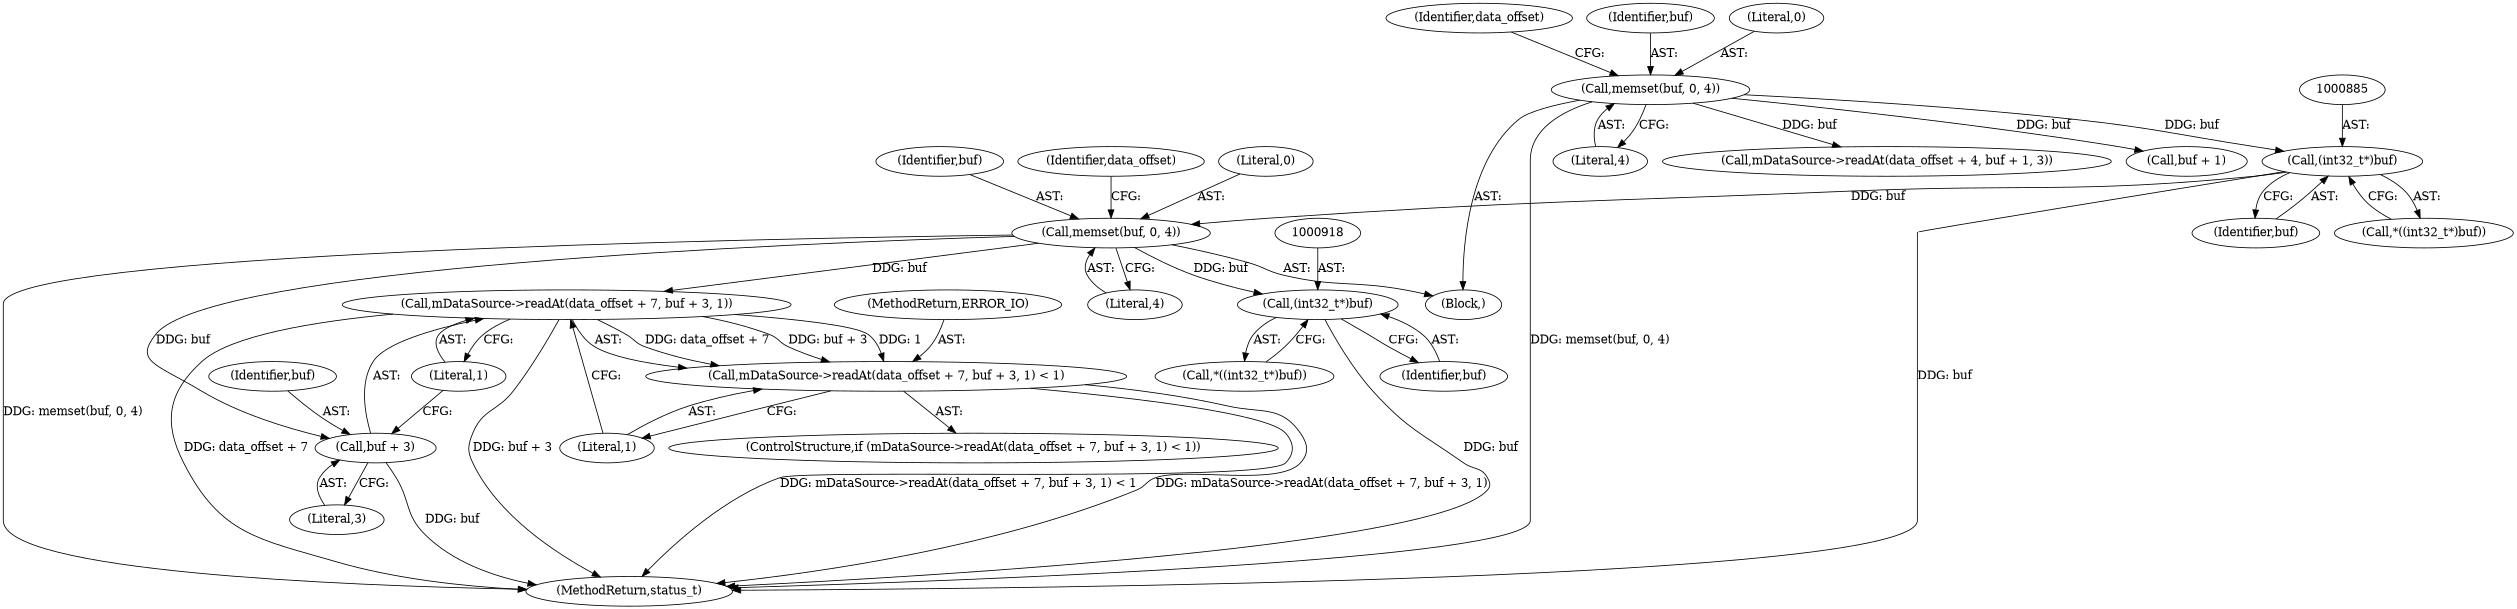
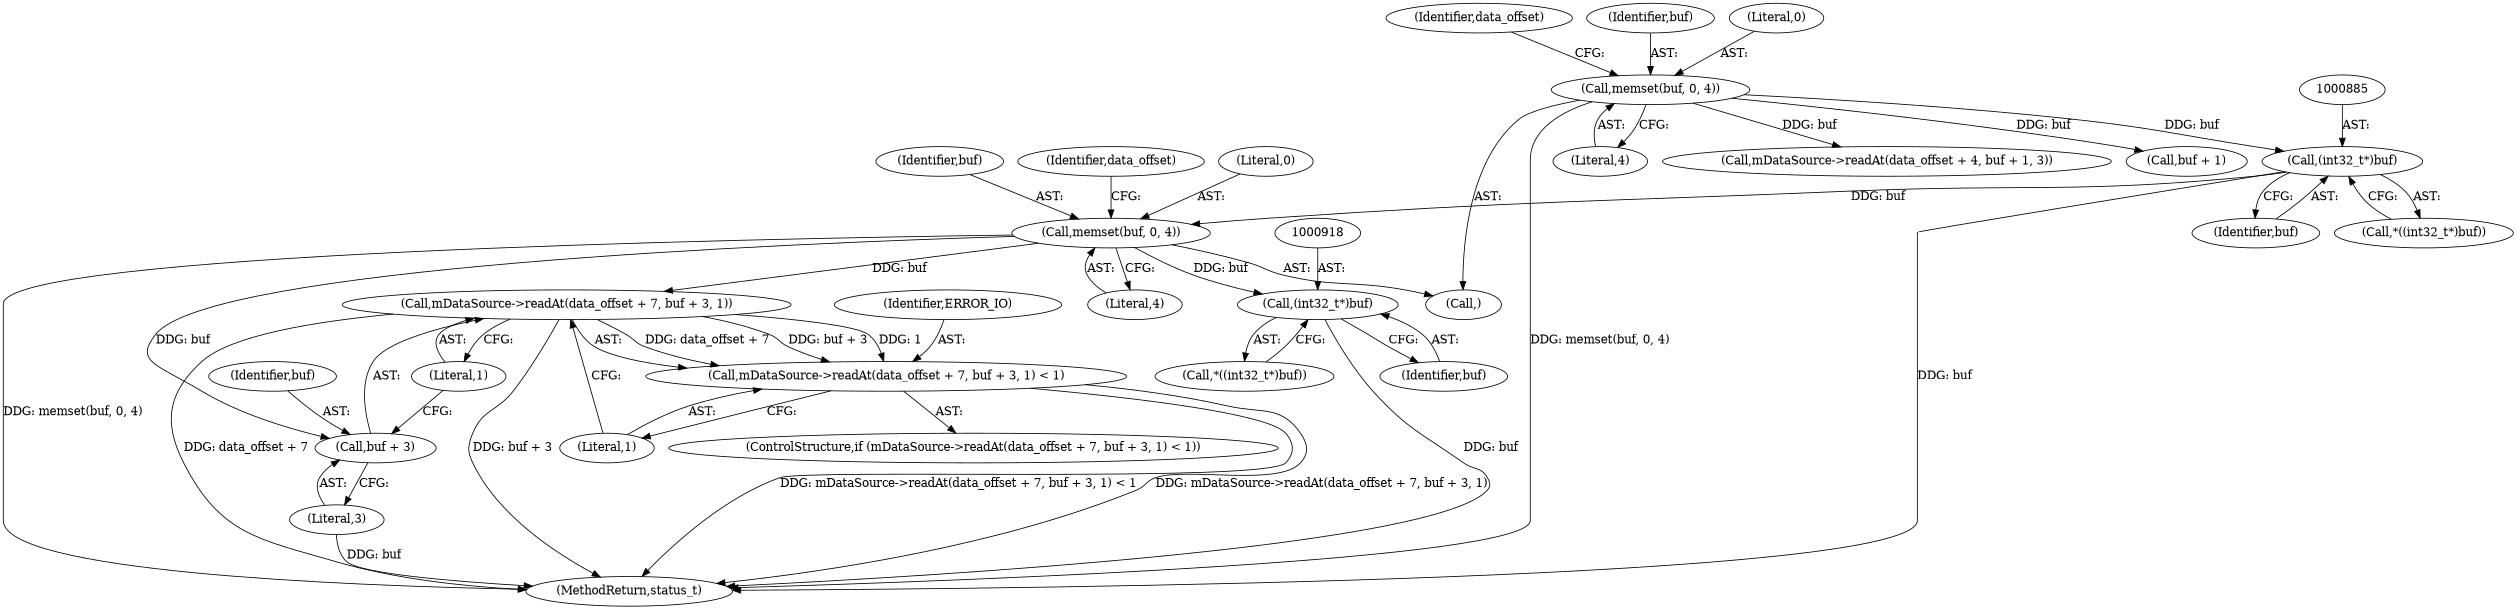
(948, 305) -> (948, 305)
(1464, 305) -> (1464, 305)
(437, 545) -> (420, 577)
